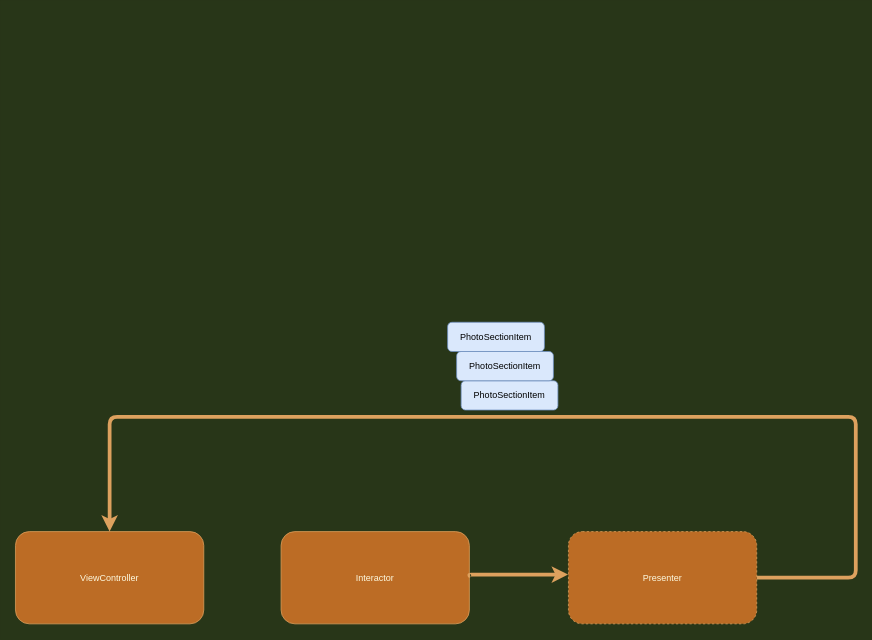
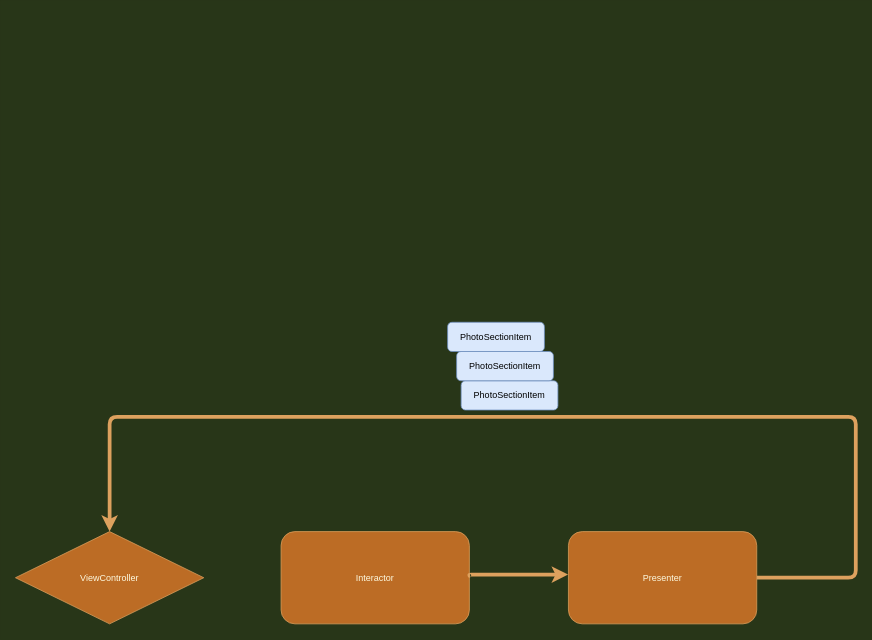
(110, 578) -> (110, 578)
(662, 578) -> (662, 578)
